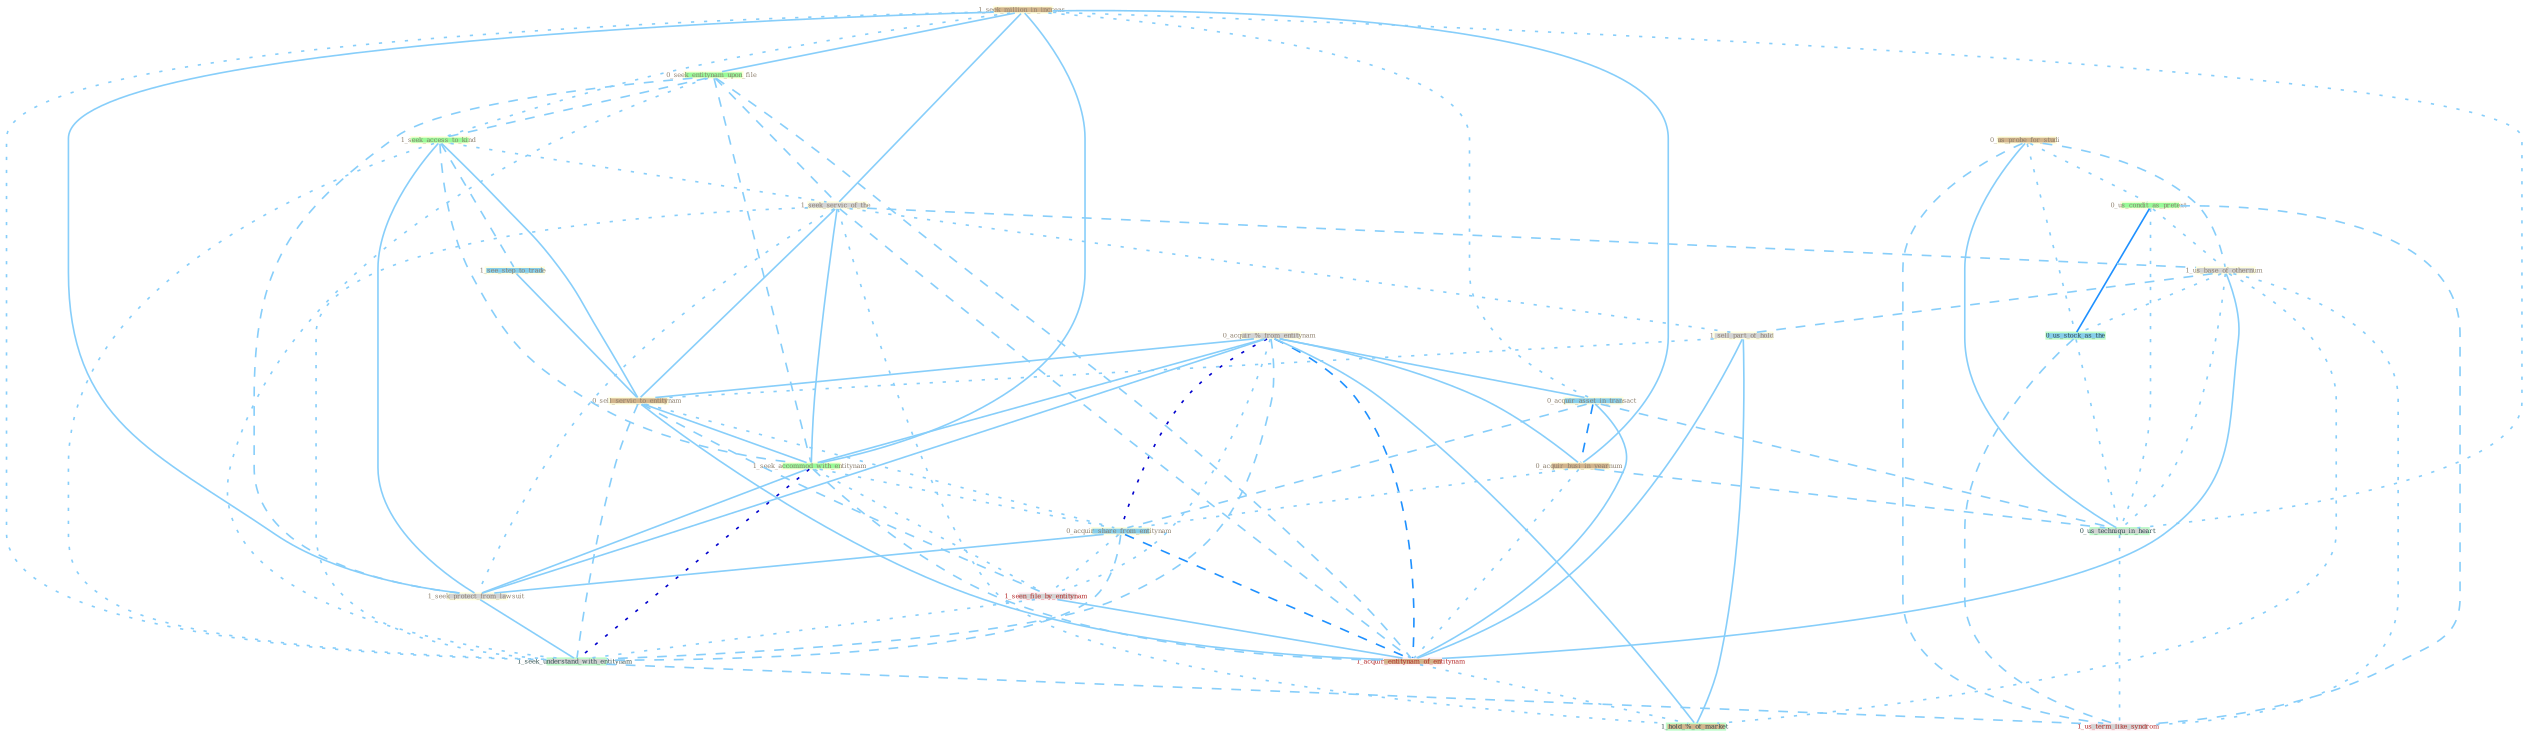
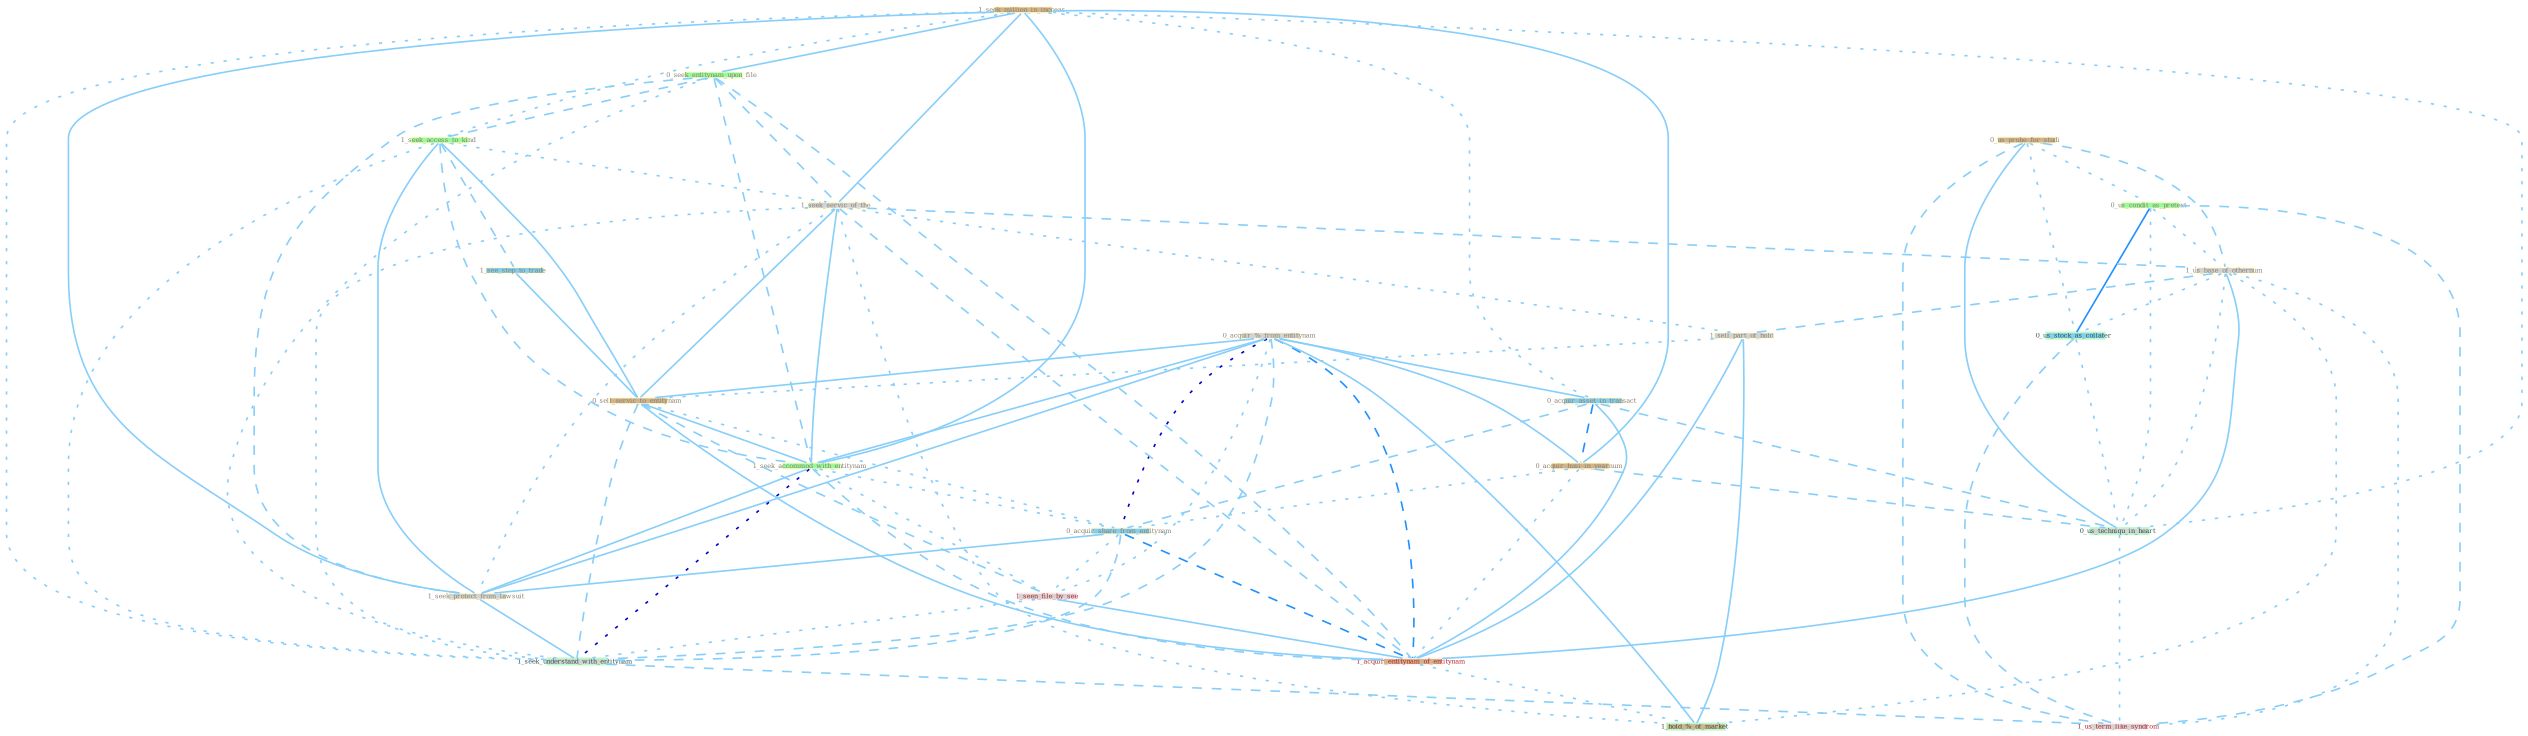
(2076, 336) -> (2076, 336)
(1048, 596) -> (1048, 596)
